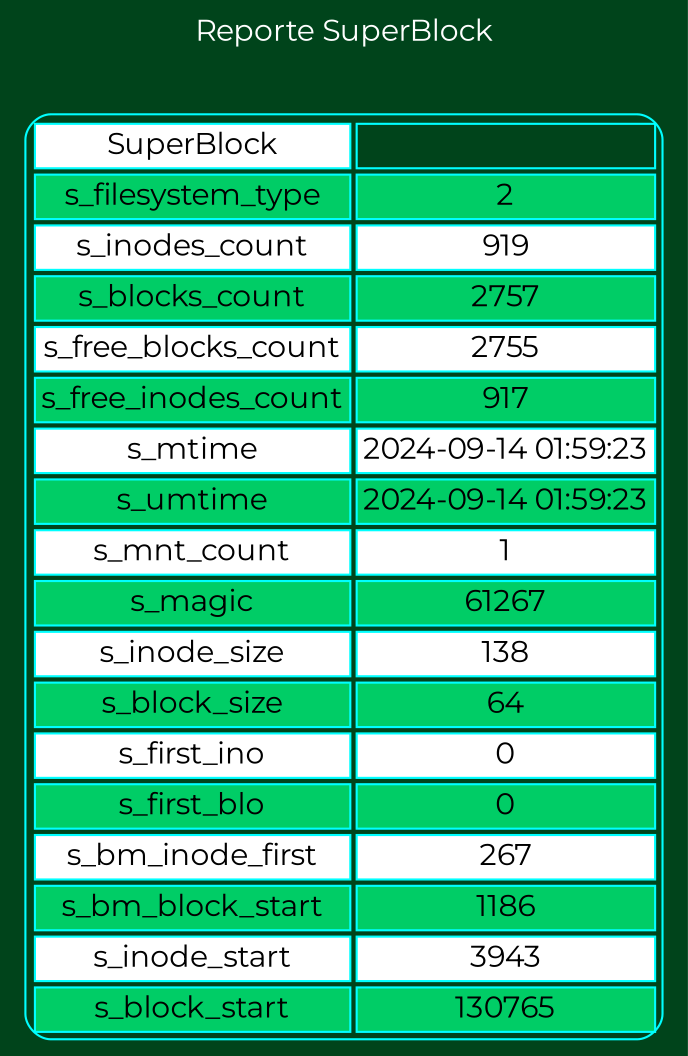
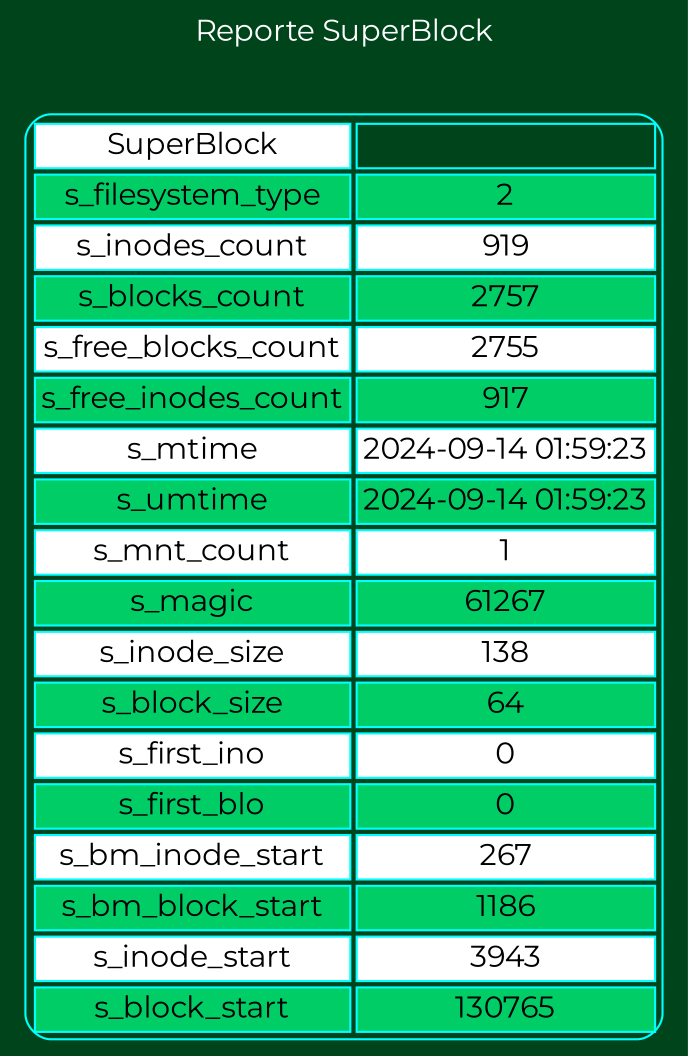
(193, 856) -> (193, 856)
